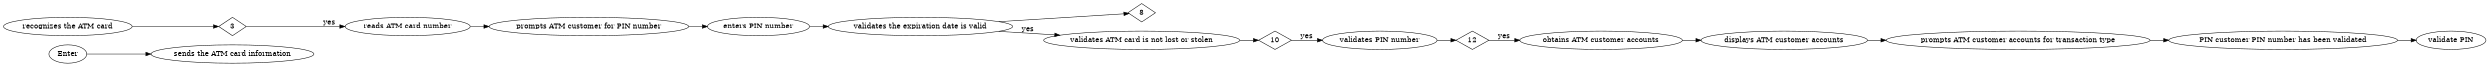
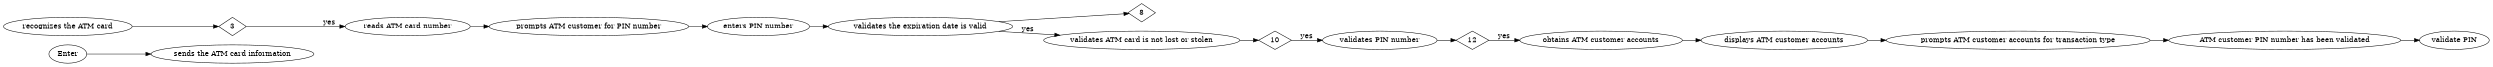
(2283, 40) -> (2285, 40)
